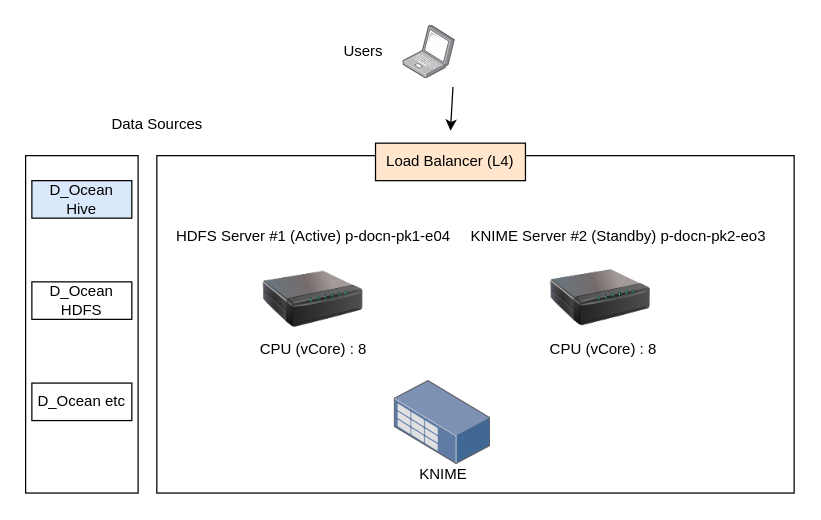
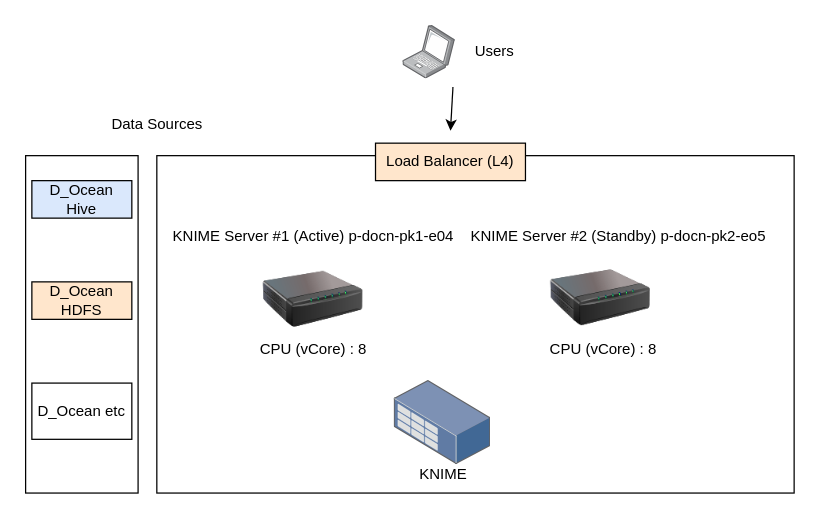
(363, 52) -> (494, 52)
(314, 237) -> (314, 237)
(619, 237) -> (619, 237)
(82, 301) -> (82, 301)
(82, 402) -> (82, 411)
